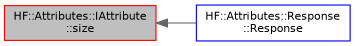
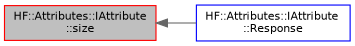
(273, 23) -> (273, 23)
